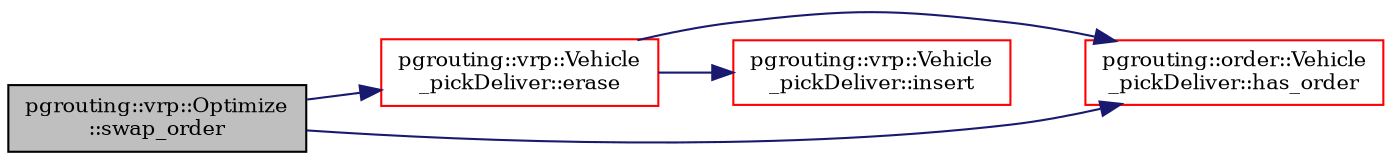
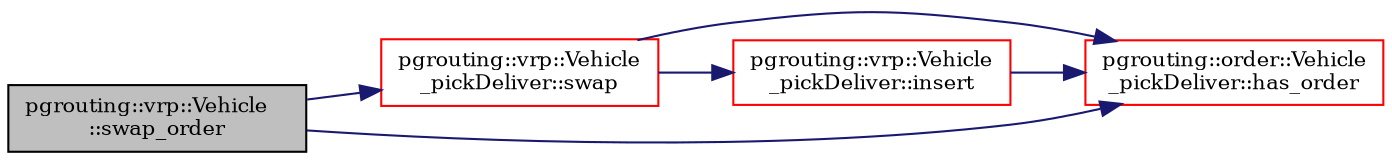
(520, 73) -> (520, 73)
none -> (1037, 73)
(157, 118) -> (157, 118)
